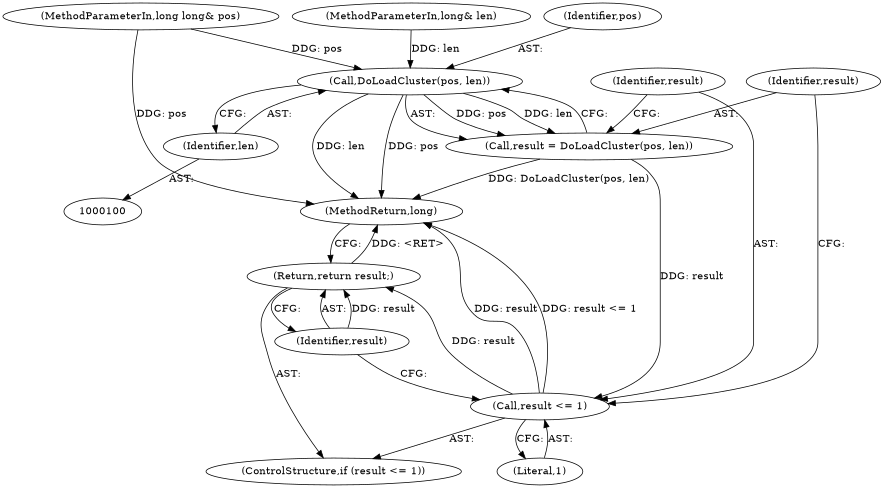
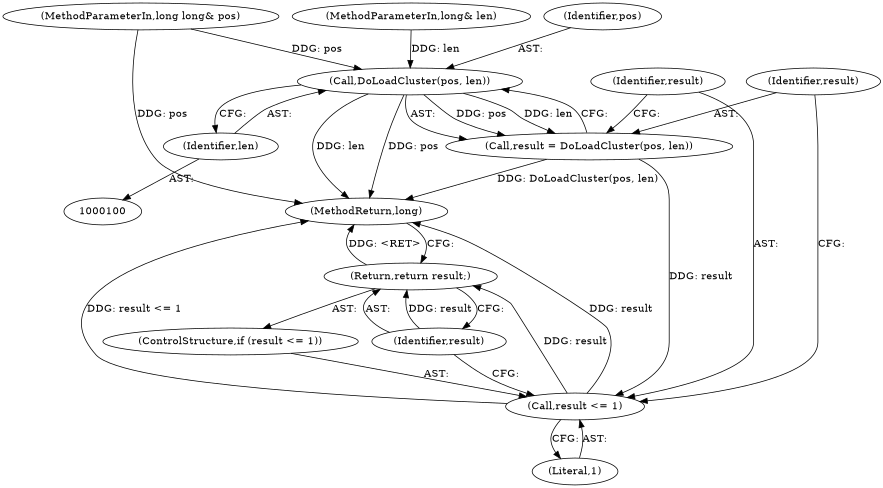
(443, 437) -> (405, 374)
